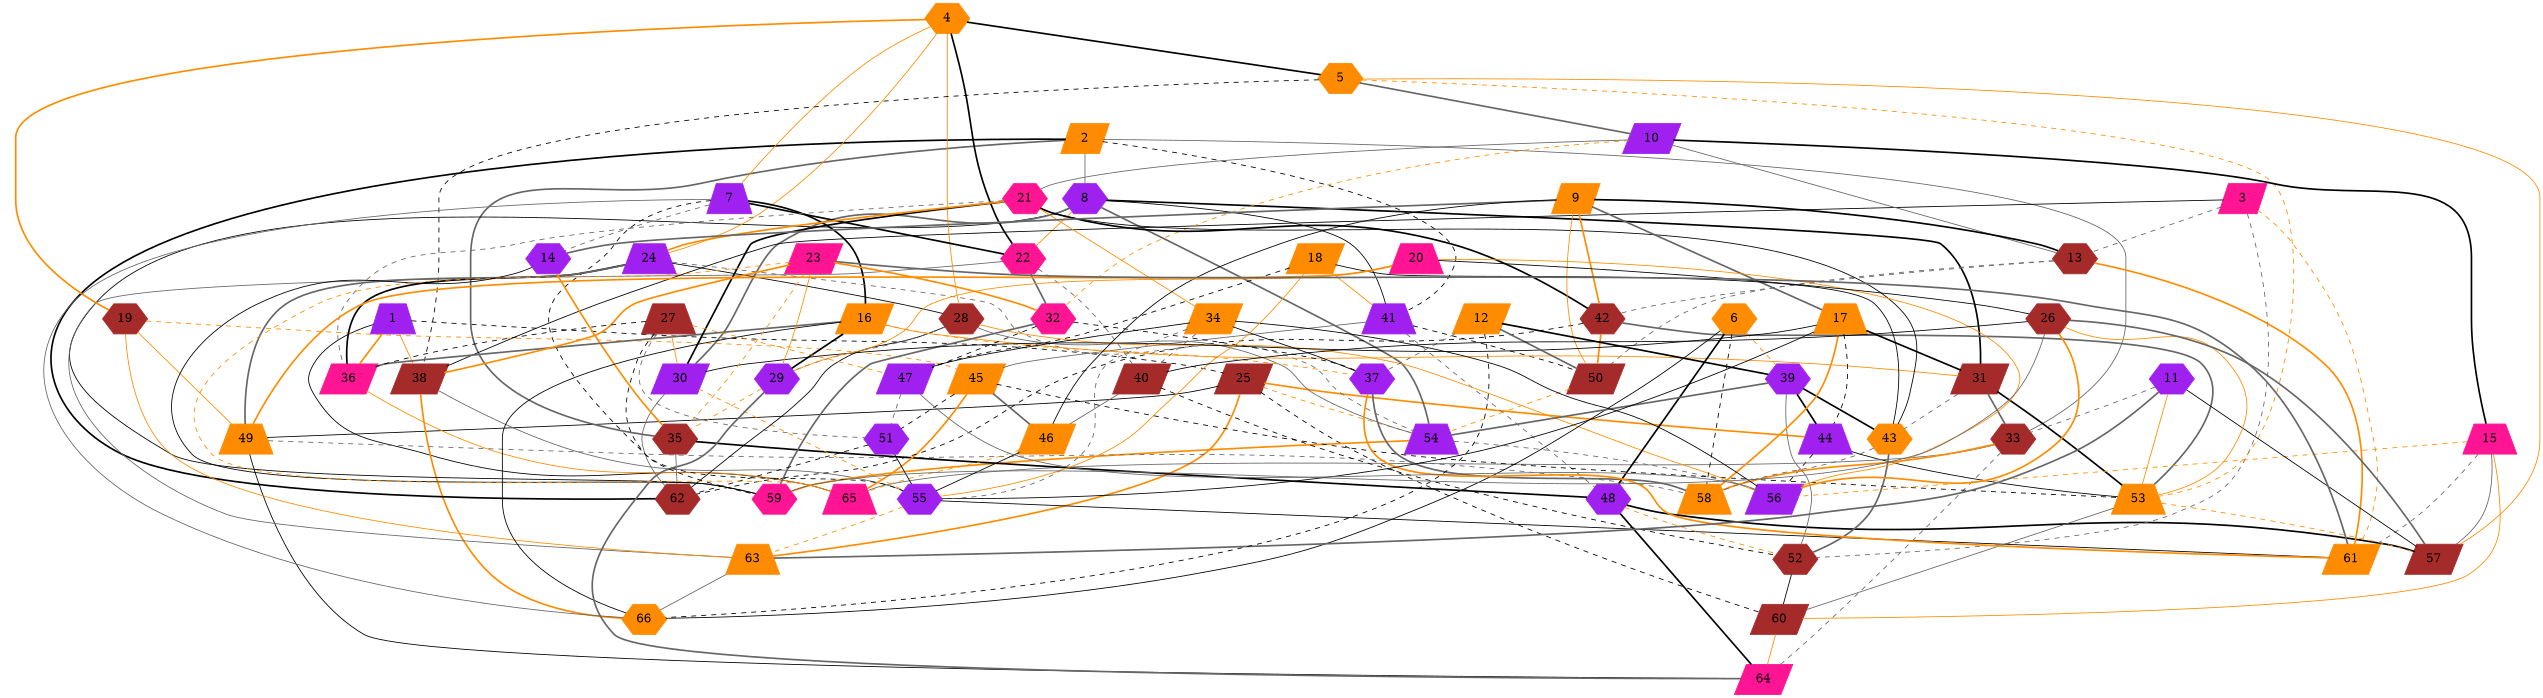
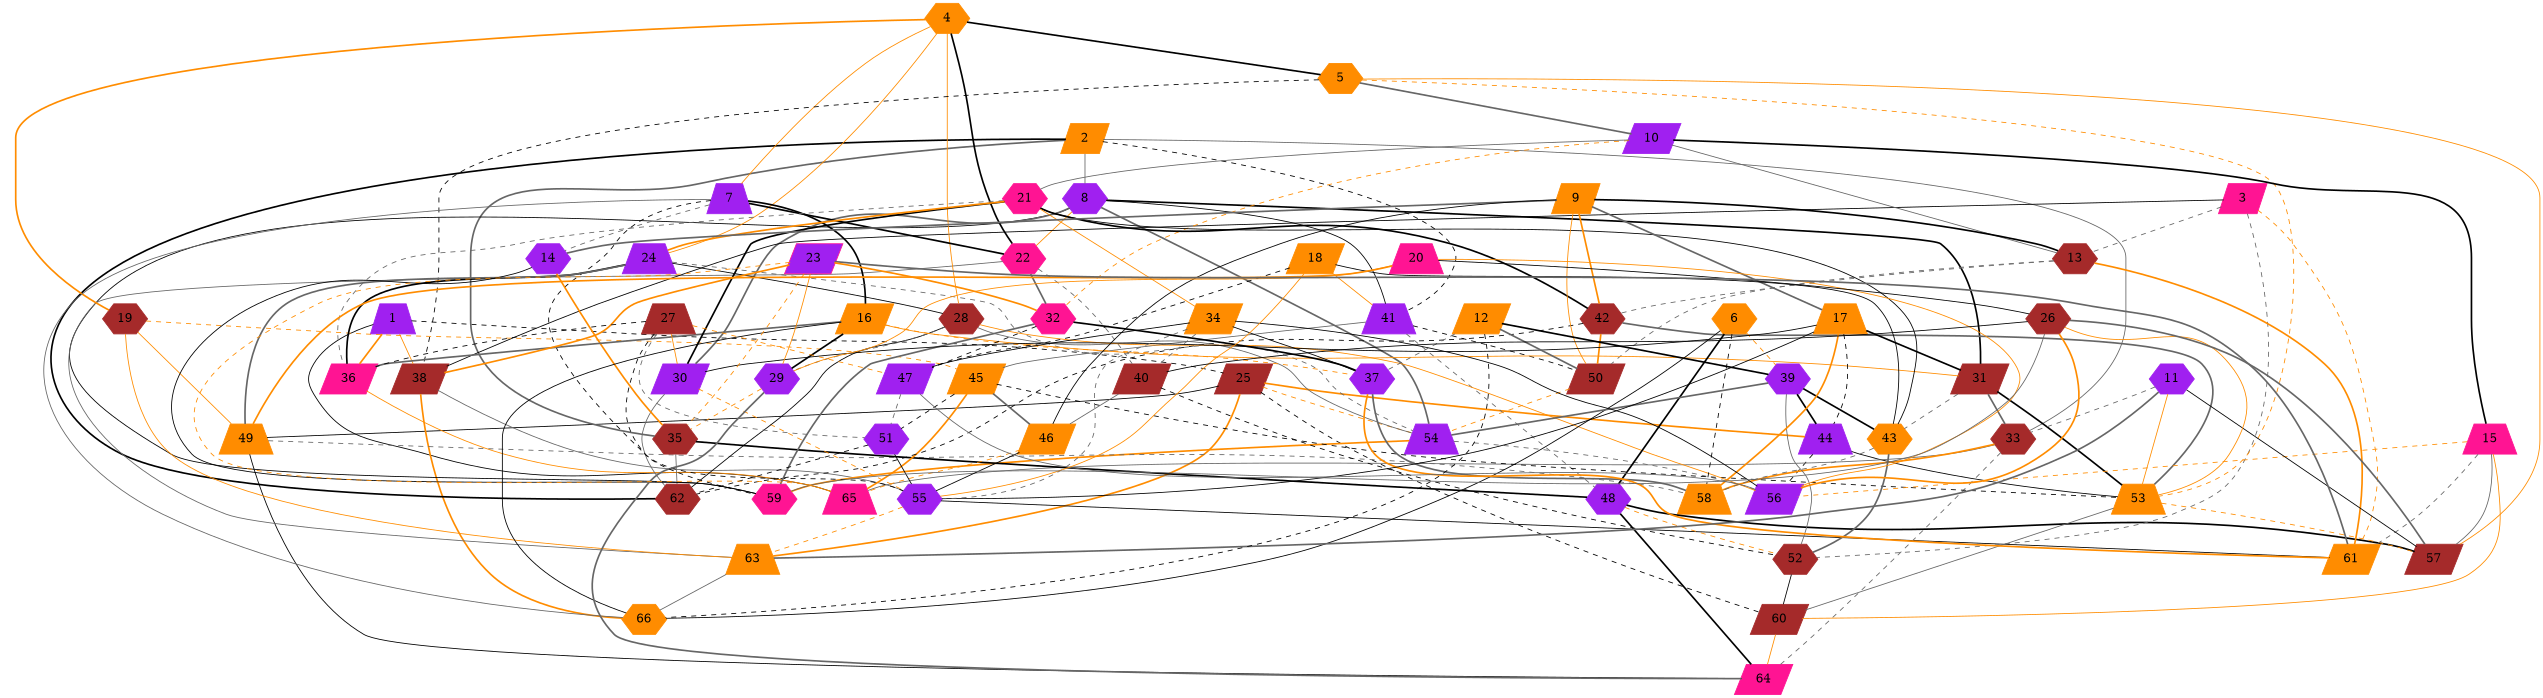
(814, 259) -> (814, 259)
(1159, 333) -> (1159, 333)
